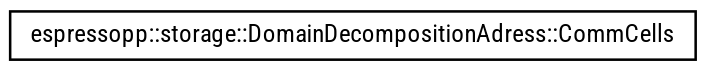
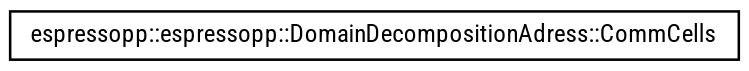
(353, 36) -> (374, 36)
